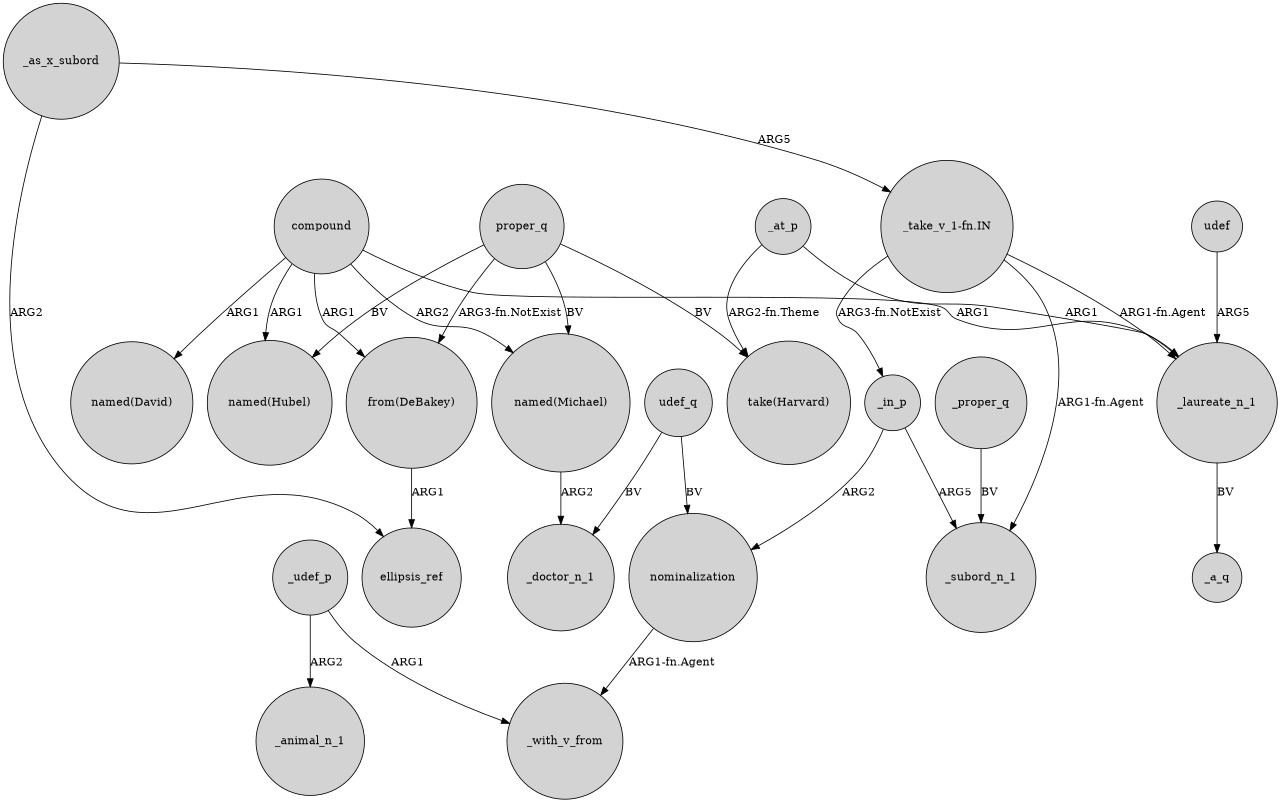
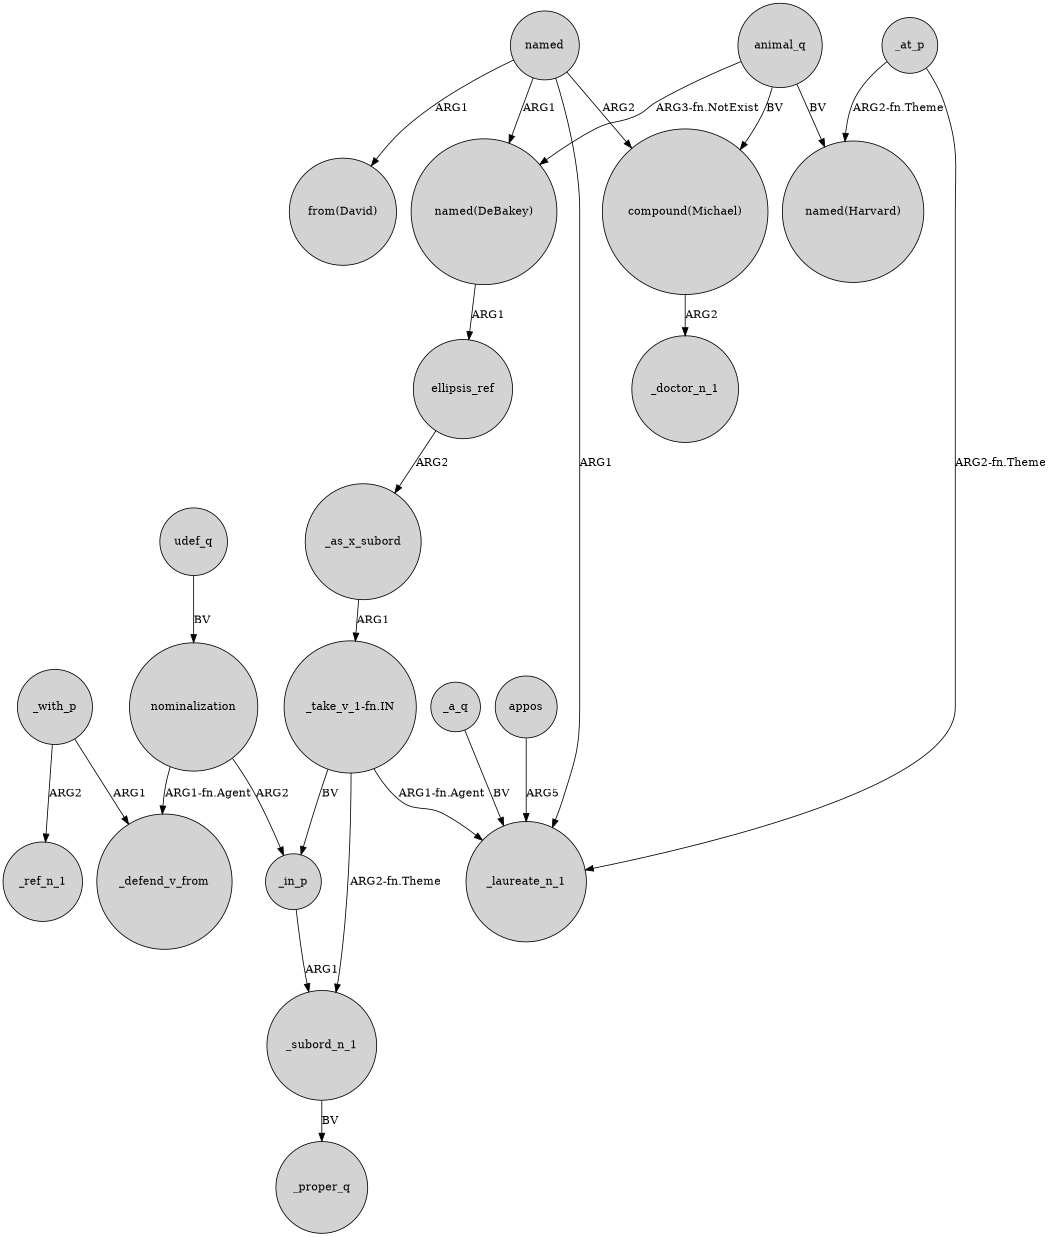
(775, 140) -> (373, 620)
(322, 226) -> (545, 45)
(522, 226) -> (780, 45)
(1217, 226) -> (526, 707)
(890, 313) -> (330, 794)
(1082, 313) -> (1001, 463)
(132, 403) -> (343, 212)
(270, 403) -> none
(412, 403) -> (484, 212)
(561, 403) -> (685, 212)
(789, 403) -> (853, 212)
(1101, 403) -> (396, 882)
(54, 457) -> (418, 458)
(631, 481) -> none
(981, 482) -> (322, 1117)
(955, 493) -> (322, 970)
(831, 497) -> (259, 802)
(1217, 504) -> (483, 774)
(310, 578) -> (55, 707)
(310, 741) -> (43, 882)
(565, 741) -> (164, 882)
